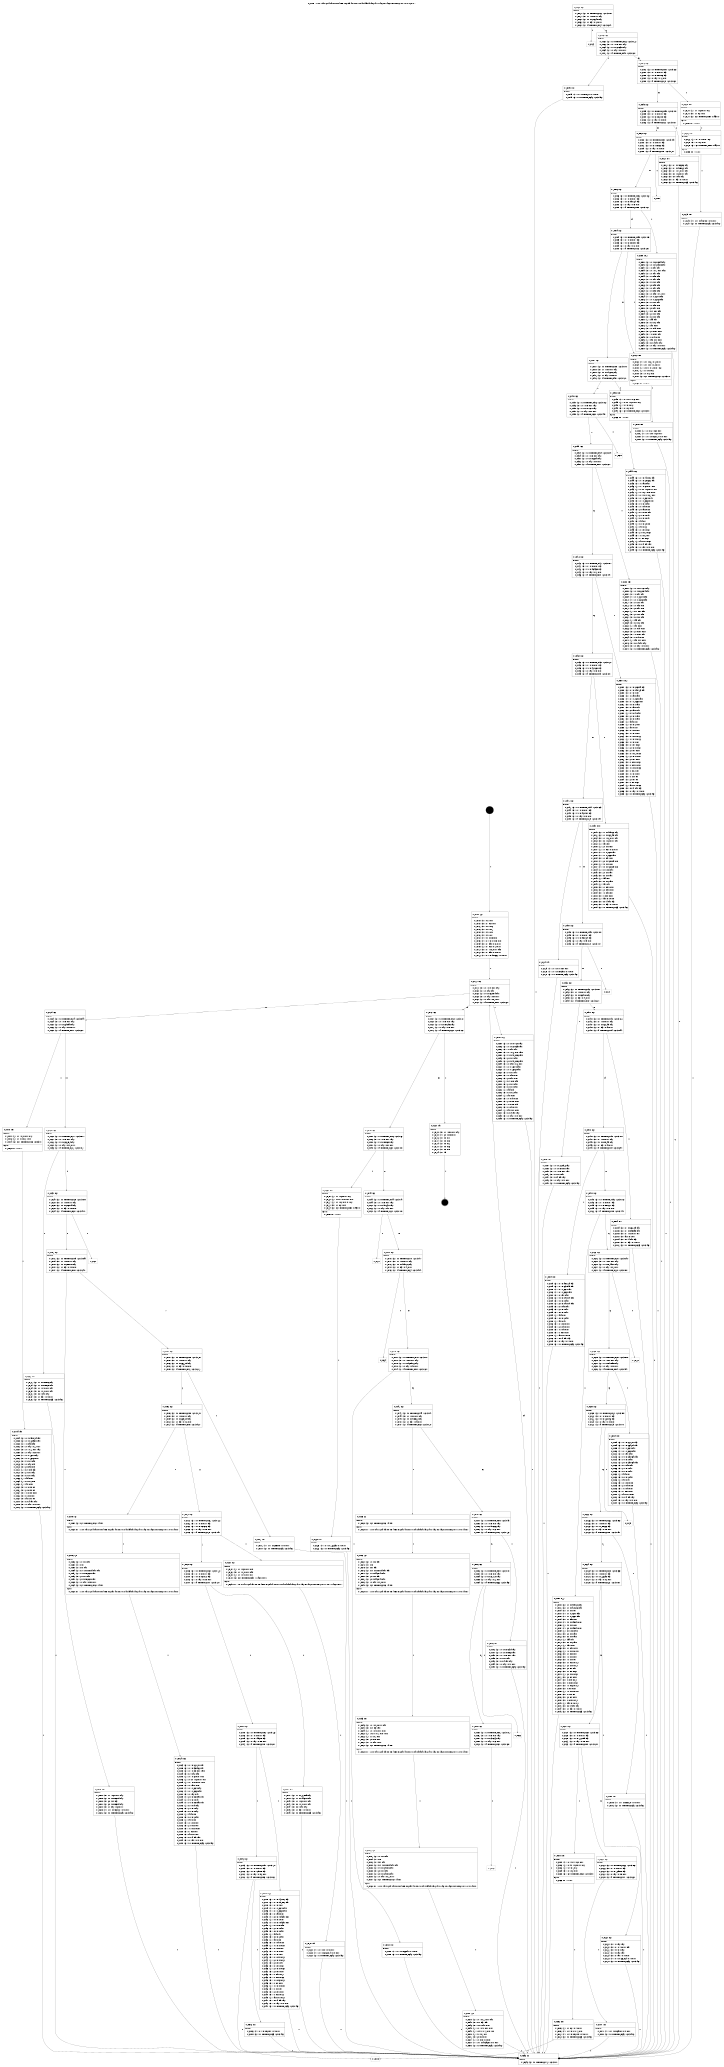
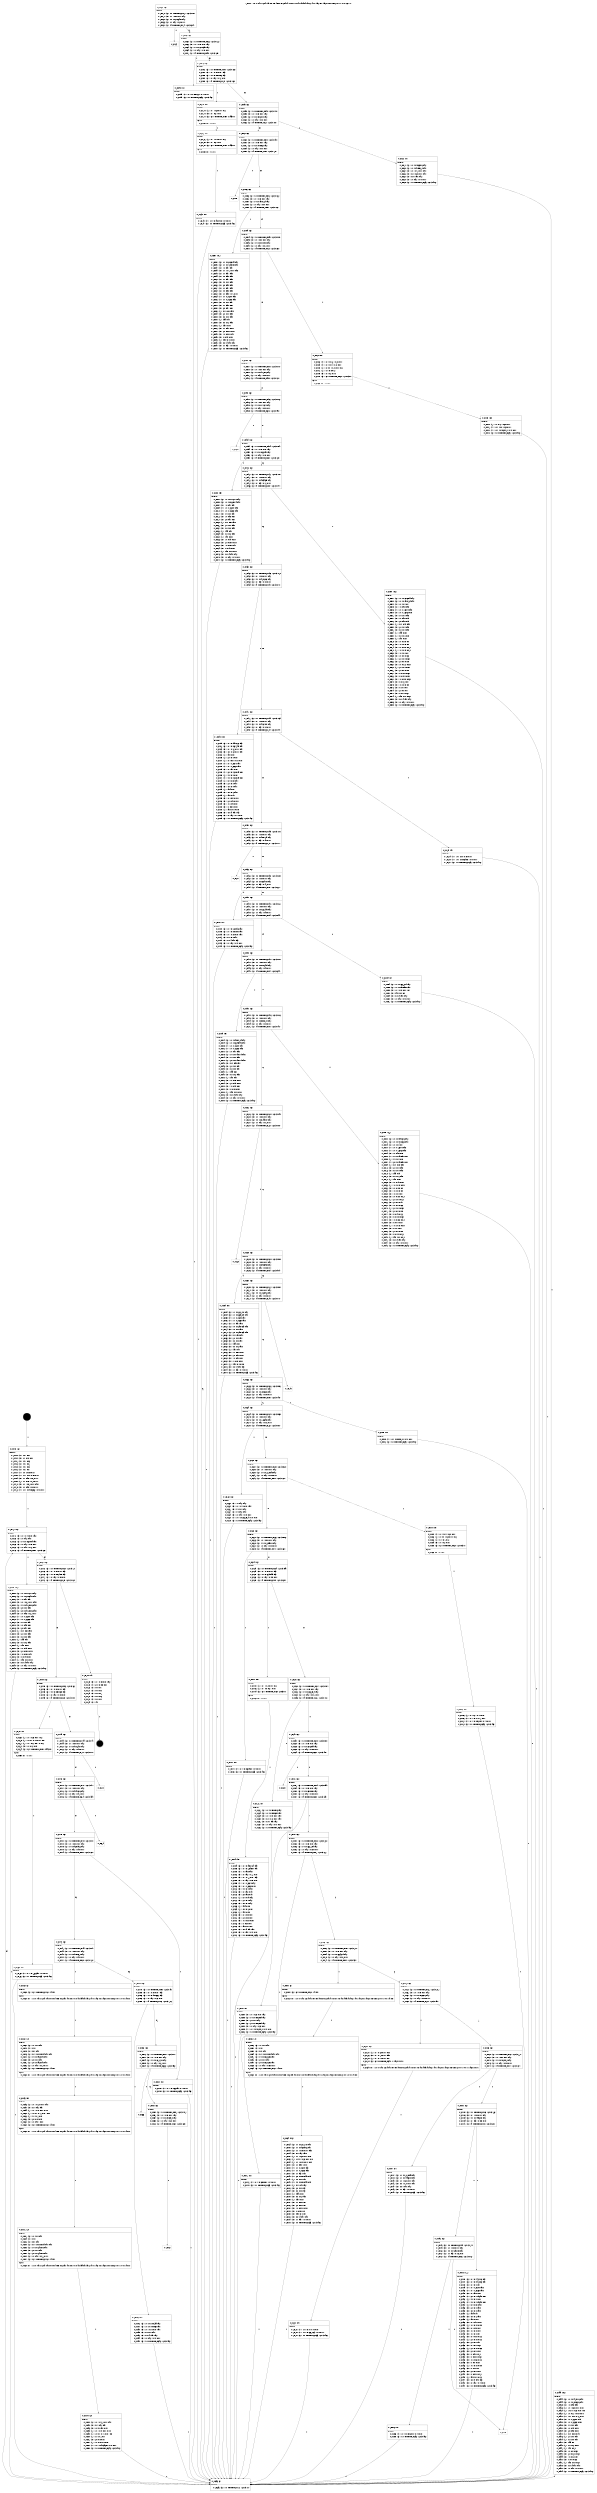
(630, 405) -> none
(278, 1007) -> (267, 1555)
